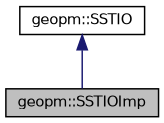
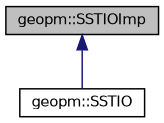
(82, 69) -> (82, 69)
